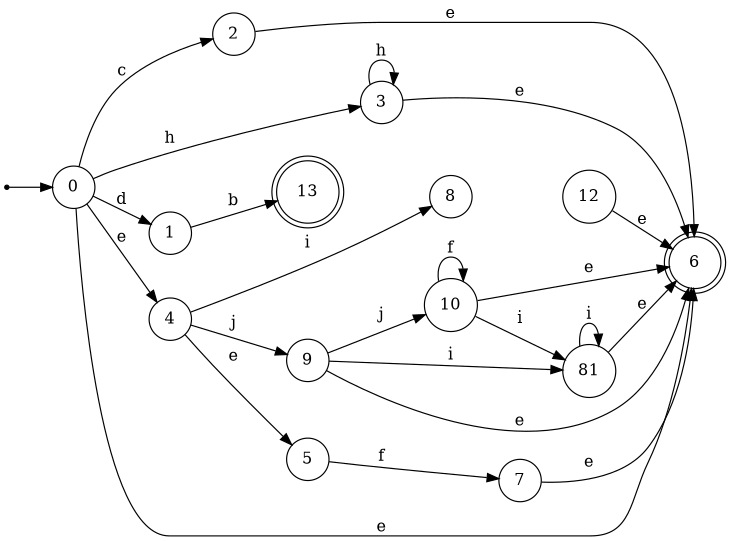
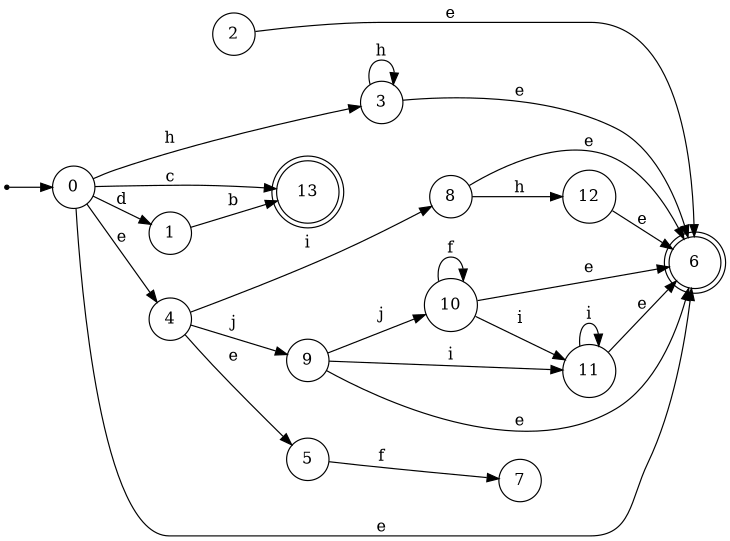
(121, 85) -> (180, 185)
none -> (511, 197)
(589, 371) -> (589, 371)
(643, 453) -> (587, 151)
